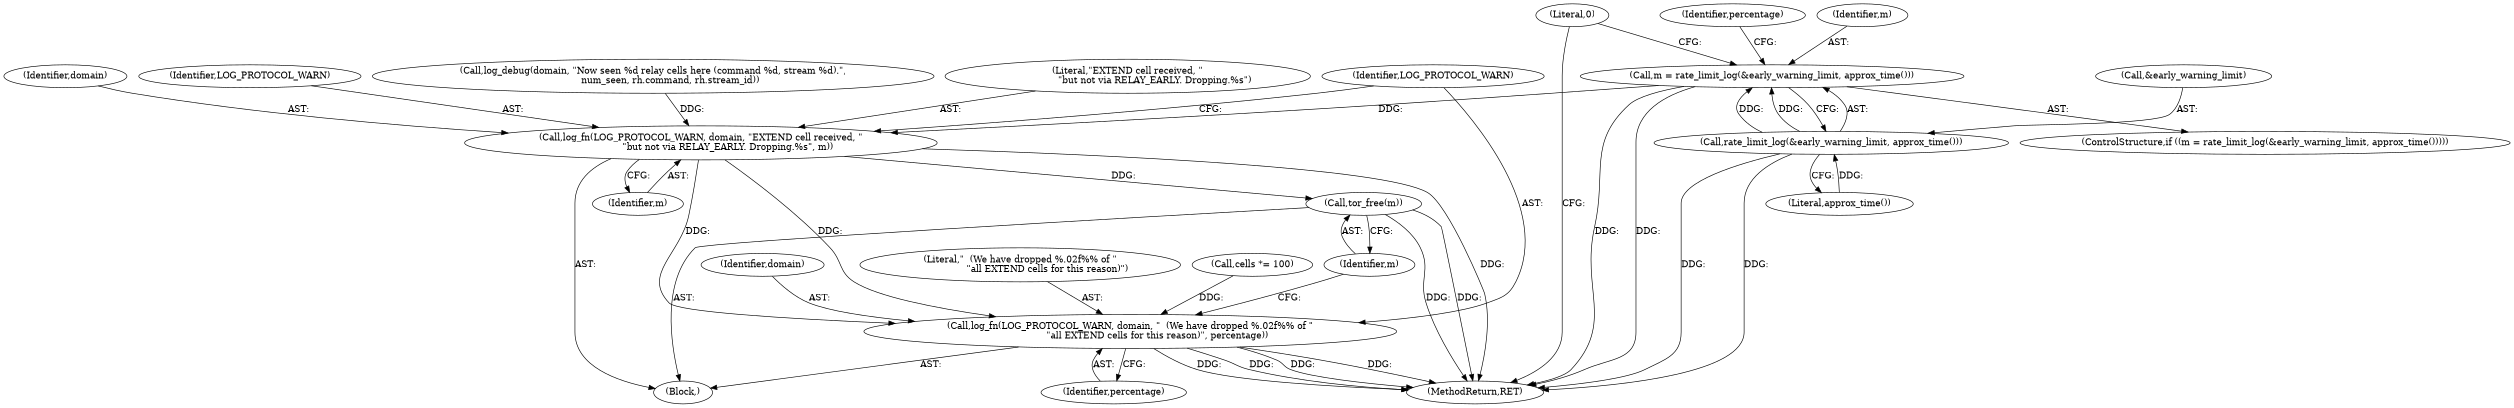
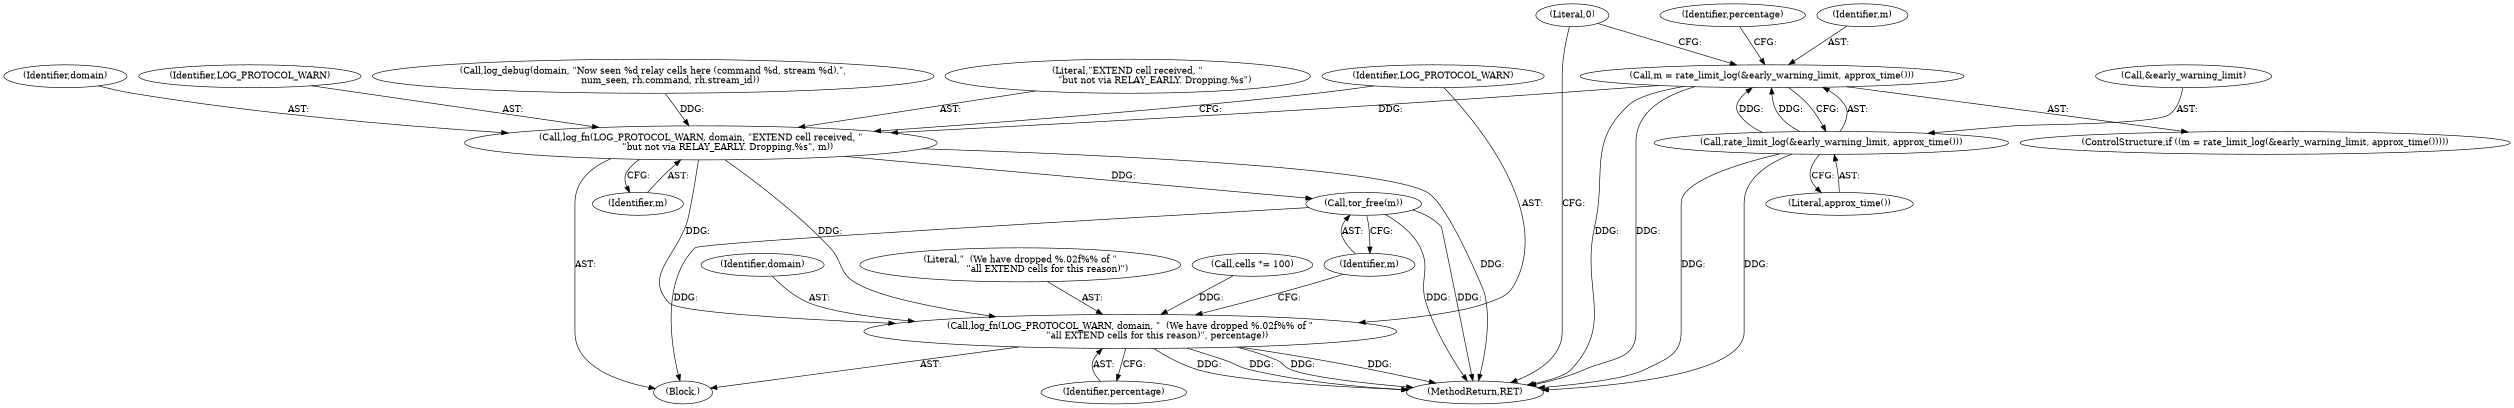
(1853, 176) -> (1851, 176)
(686, 298) -> (687, 298)
